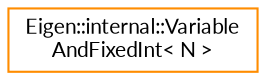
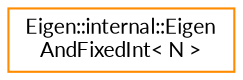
(133, 40) -> (121, 40)
